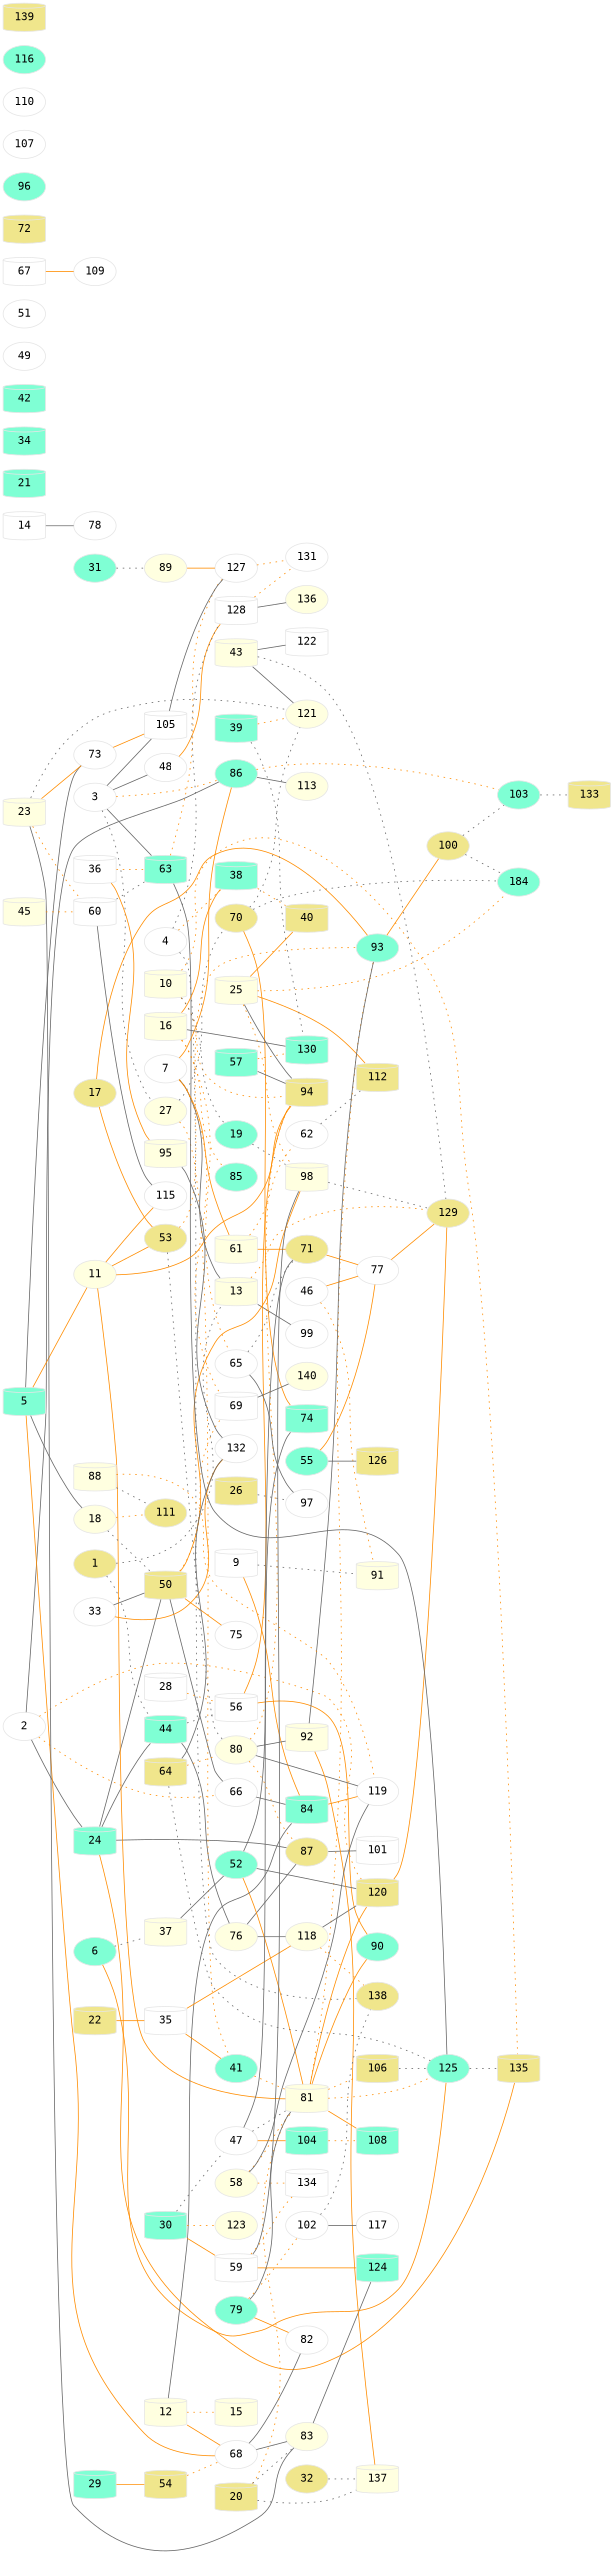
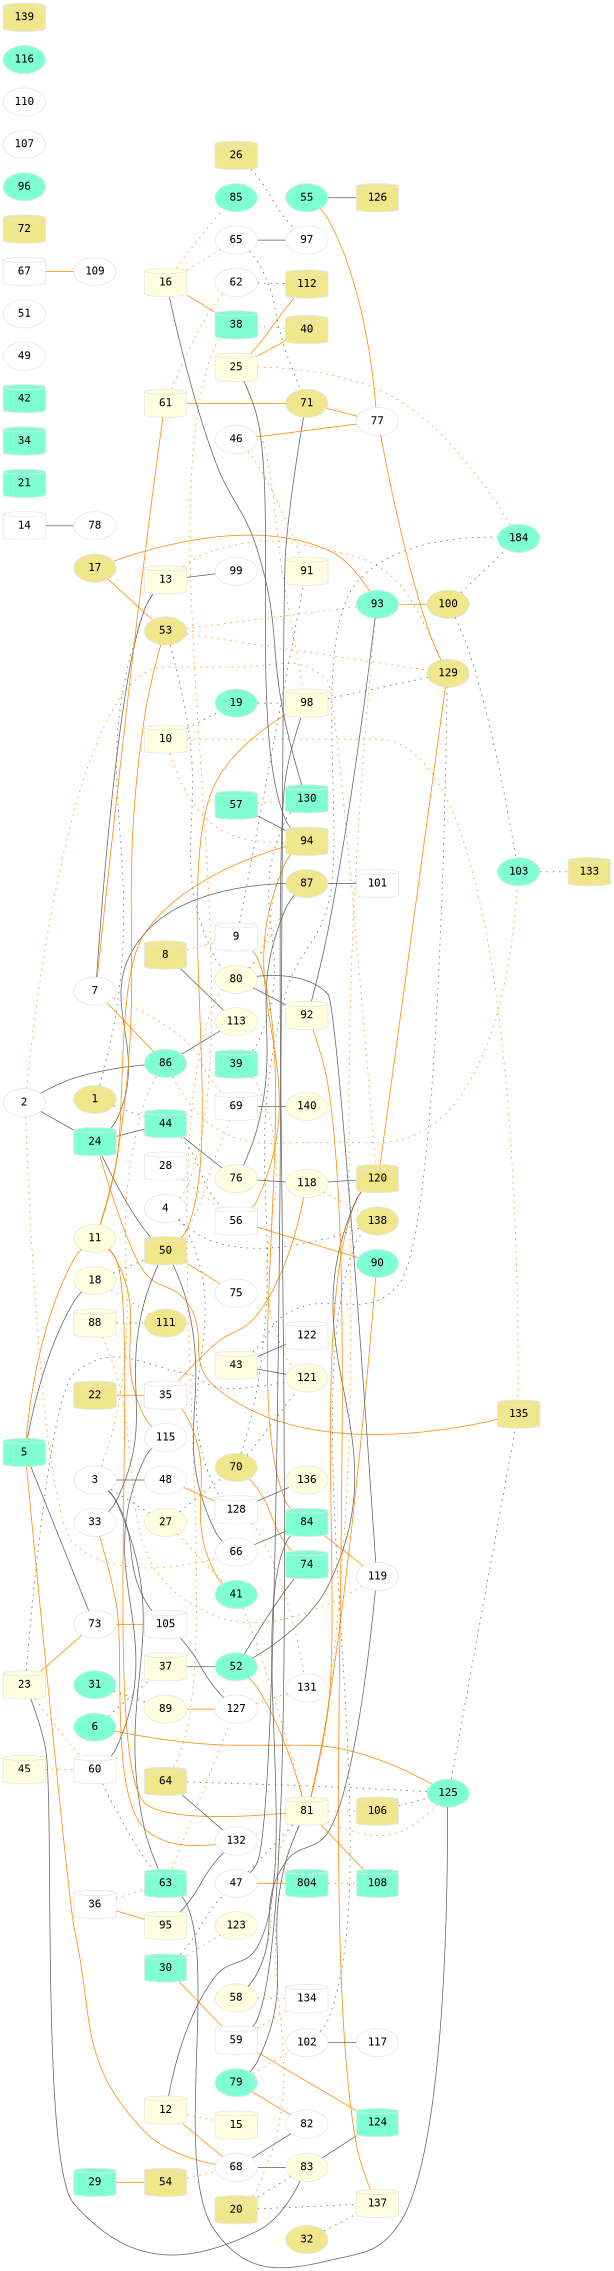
none -> (307, 652)
none -> (166, 955)
(307, 2141) -> (307, 1883)
